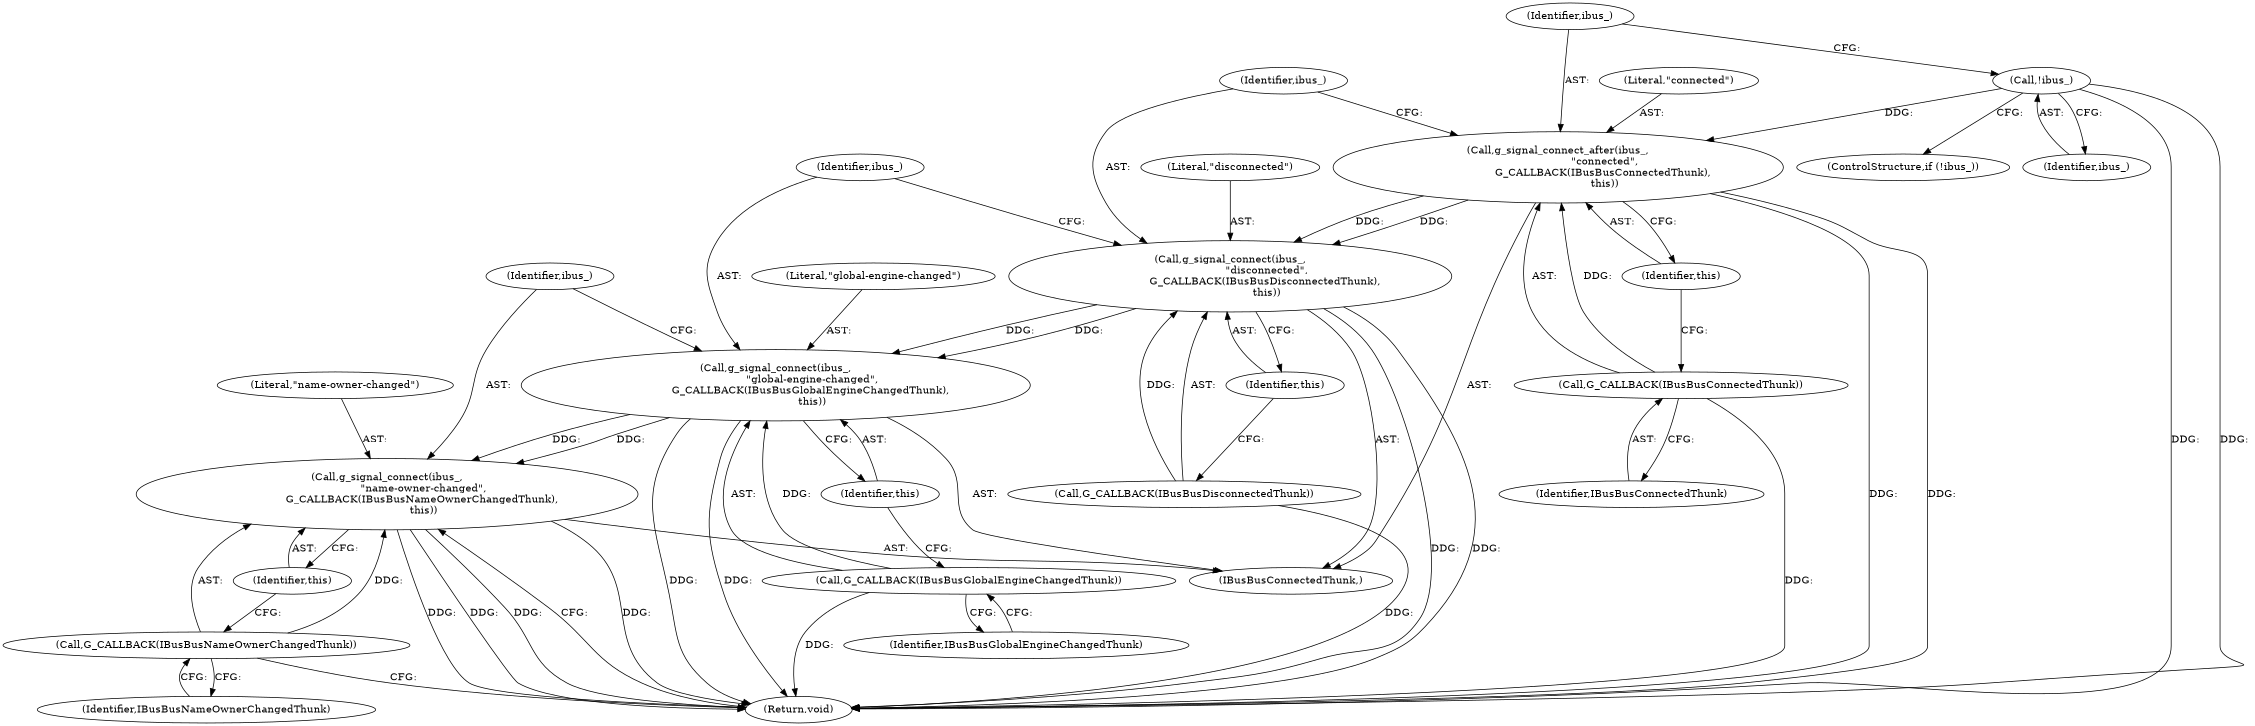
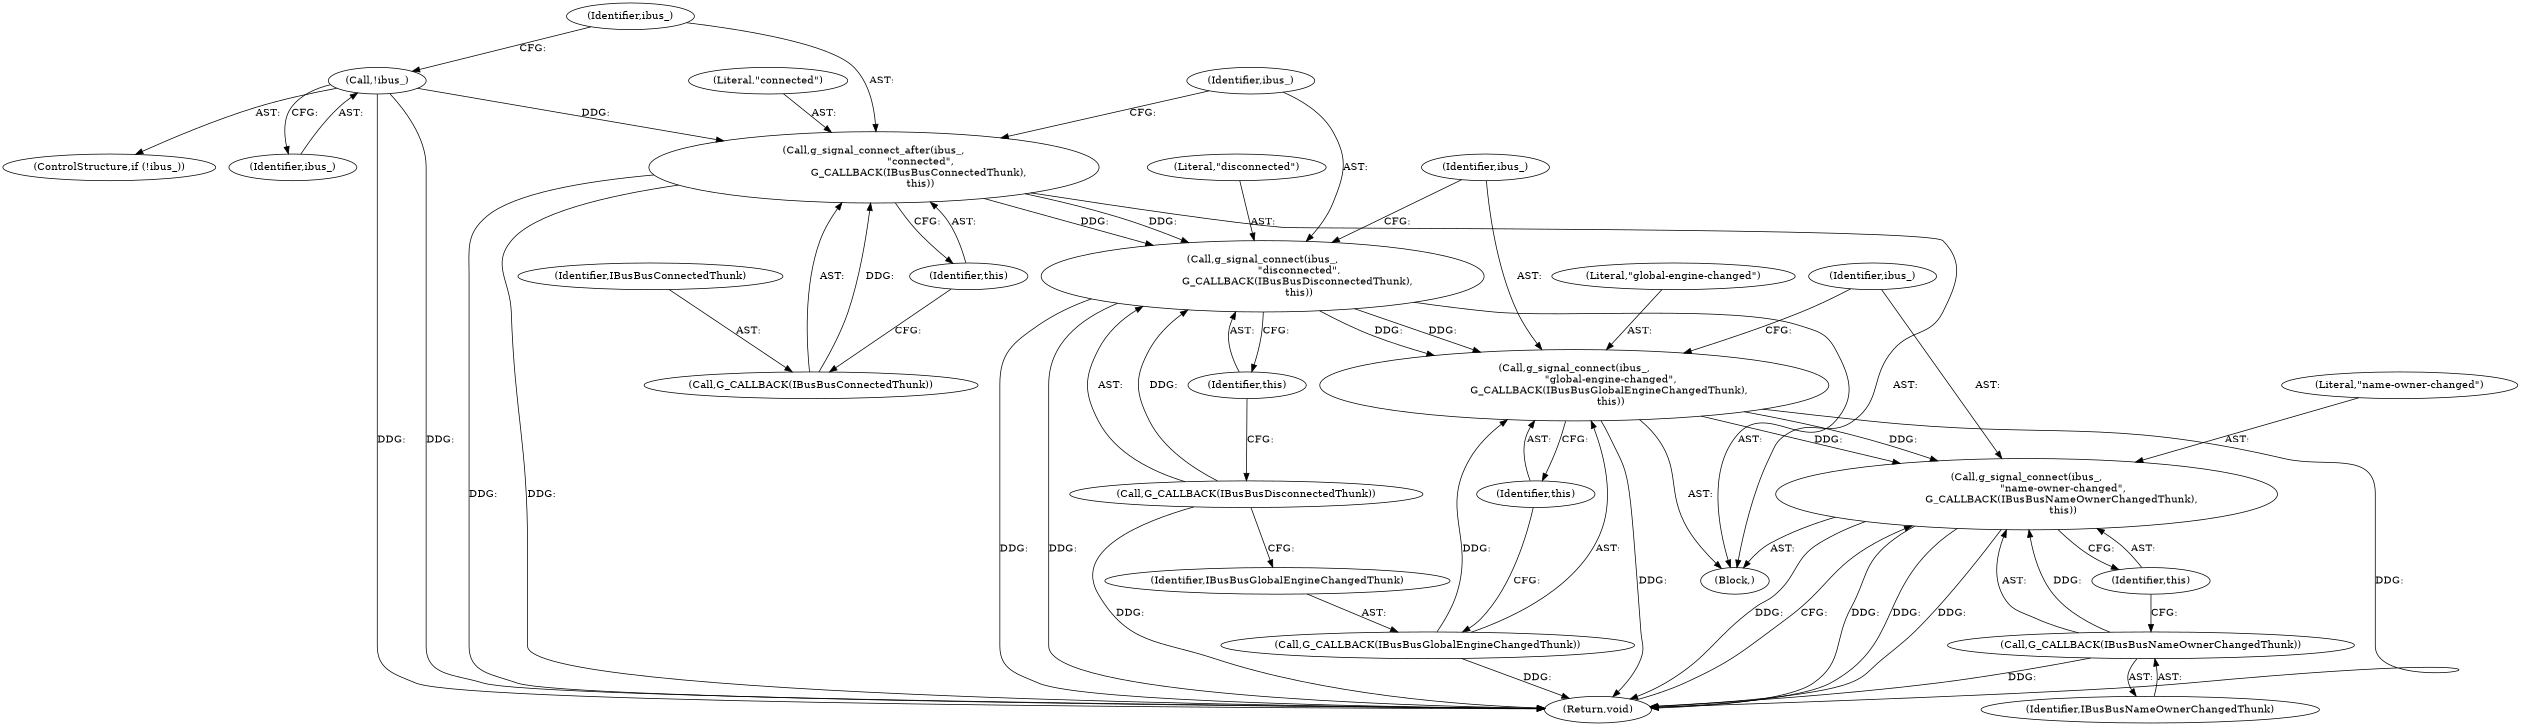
(2012, 113) -> (270, 113)
(1666, 438) -> none
(1291, 581) -> (1735, 581)
(967, 613) -> (1261, 534)
(1021, 613) -> (1376, 613)
(196, 677) -> (2172, 677)
(230, 677) -> (2143, 677)
(405, 677) -> (2024, 677)
(1465, 690) -> none
